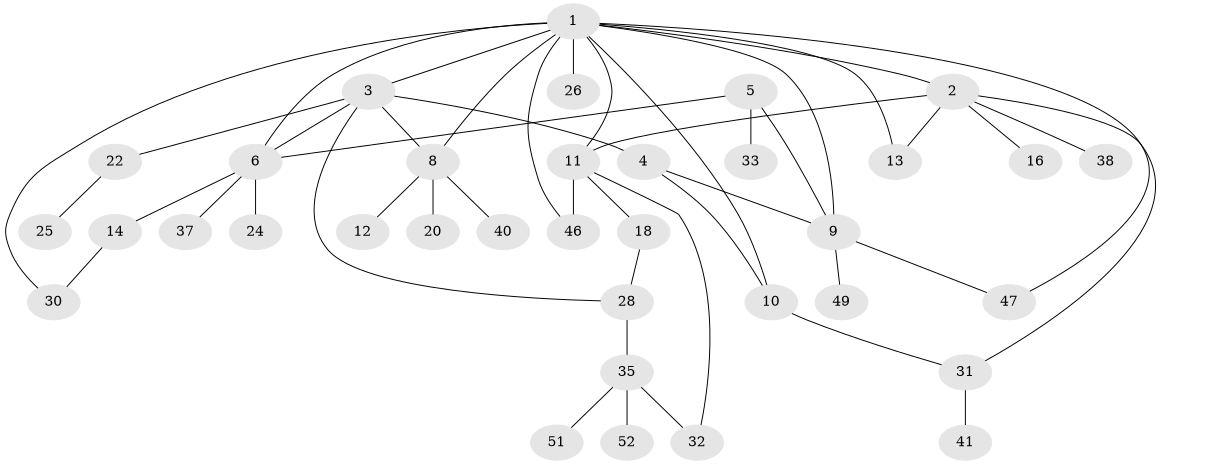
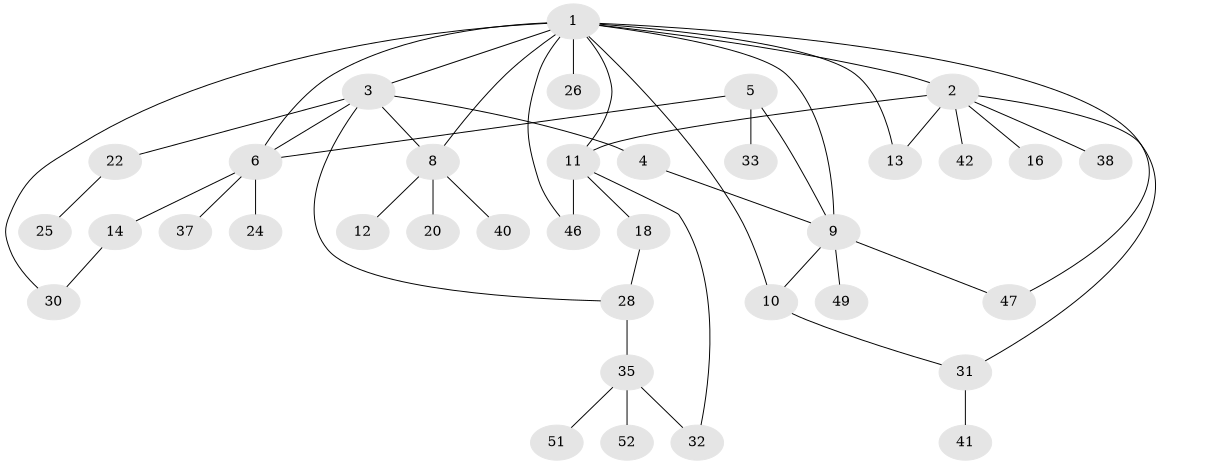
none -> (965, 162)
(719, 224) -> (803, 267)
